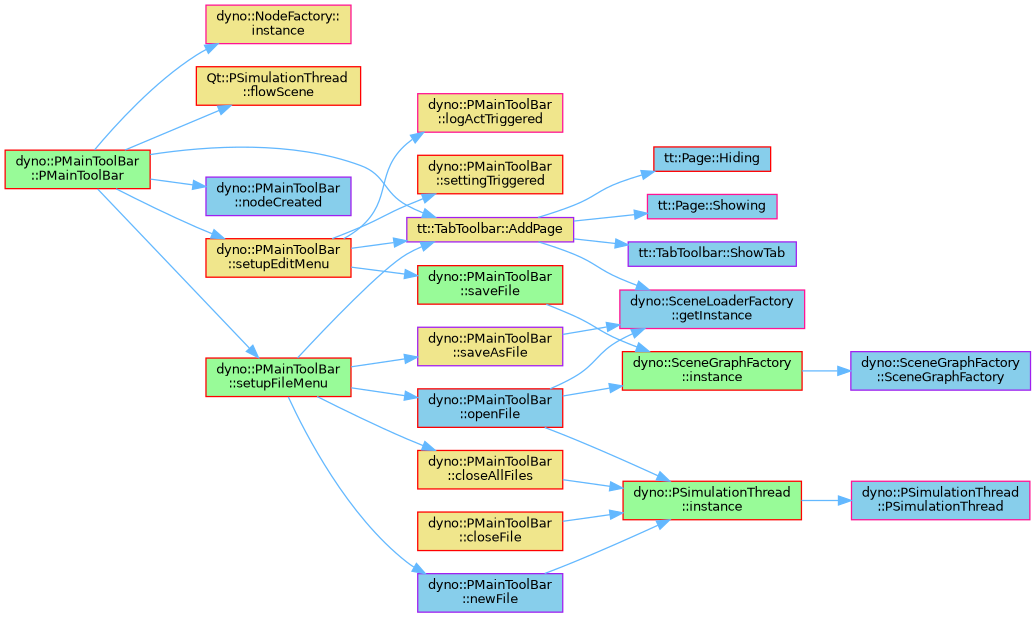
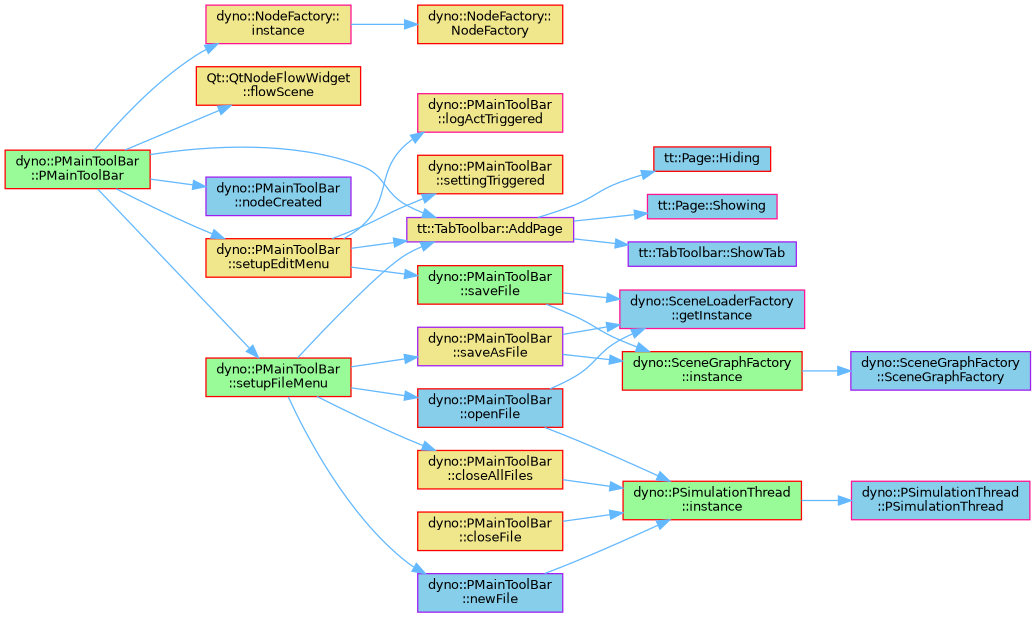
none -> (490, 24)
(278, 86) -> (278, 86)
(589, 261) -> (585, 295)
(586, 392) -> (586, 357)
